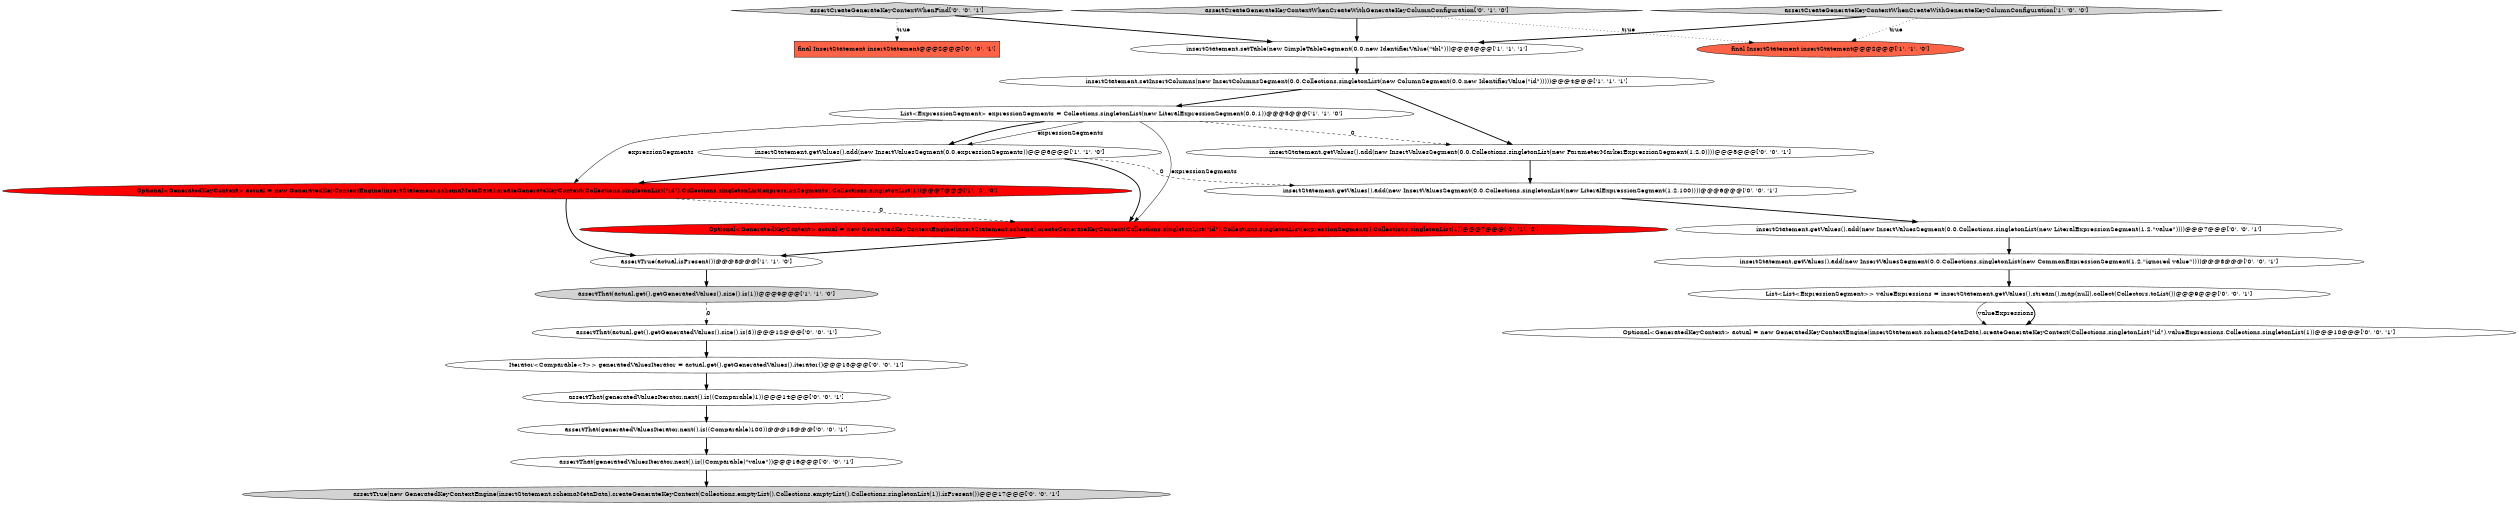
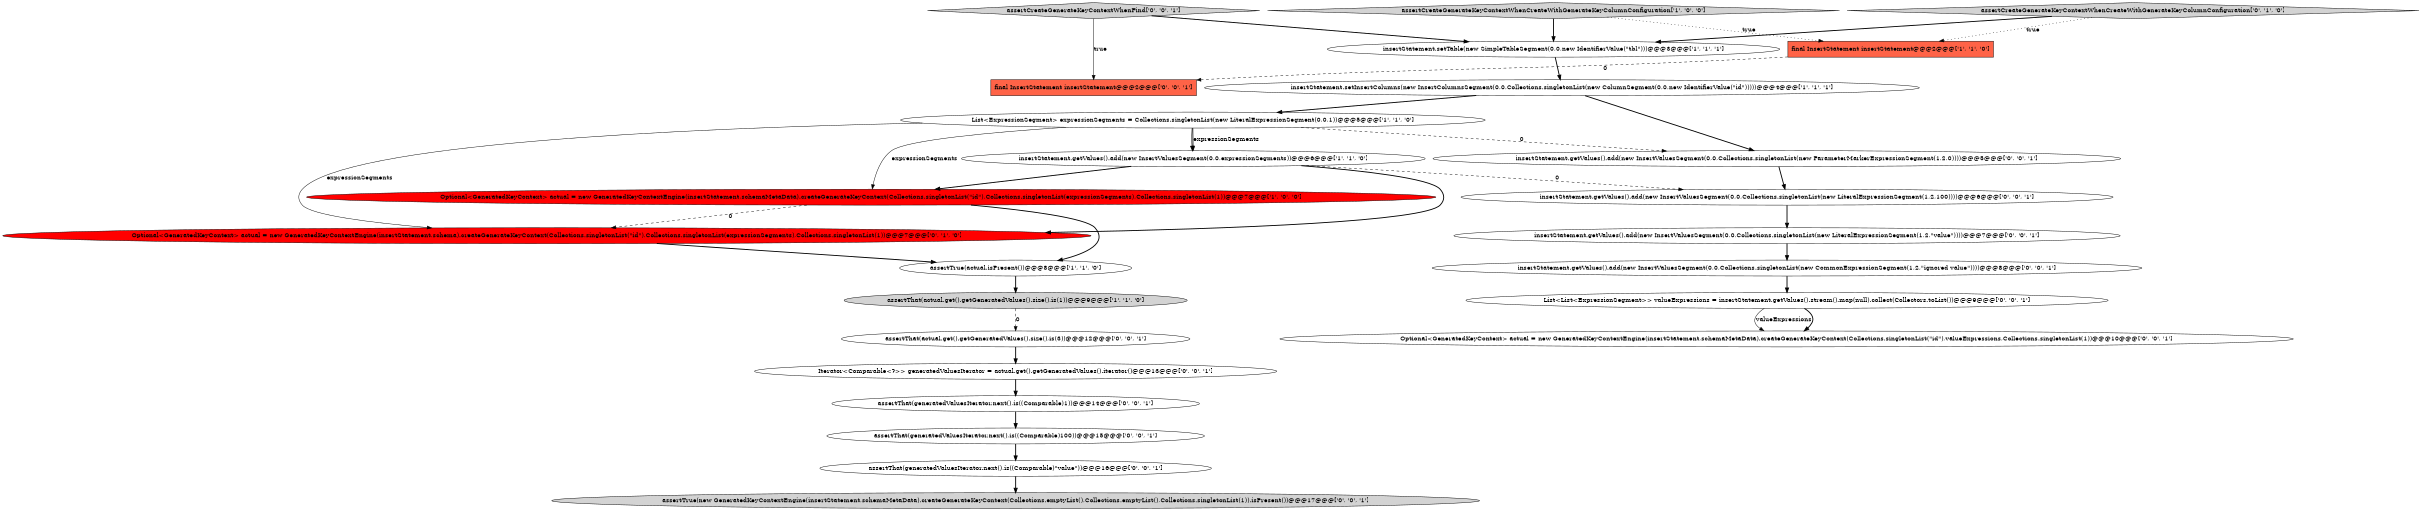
(897, 28) -> (1094, 47)
(1830, 49) -> (1891, 49)
none -> (1494, 68)
